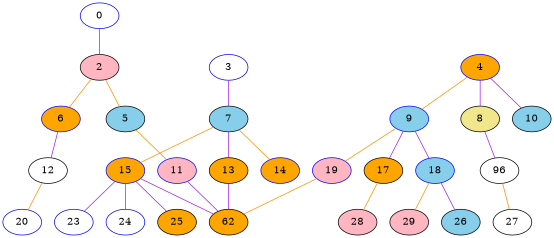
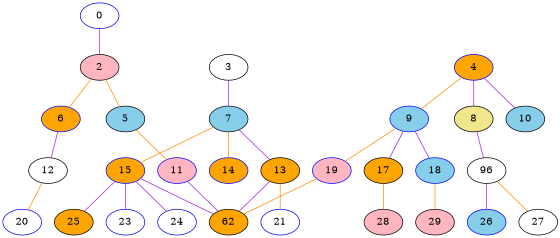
(229, 67) -> (229, 67)
(448, 196) -> (487, 196)
none -> (280, 222)
(461, 222) -> (487, 222)
